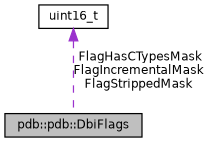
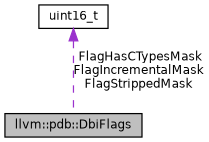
(73, 125) -> (73, 125)
